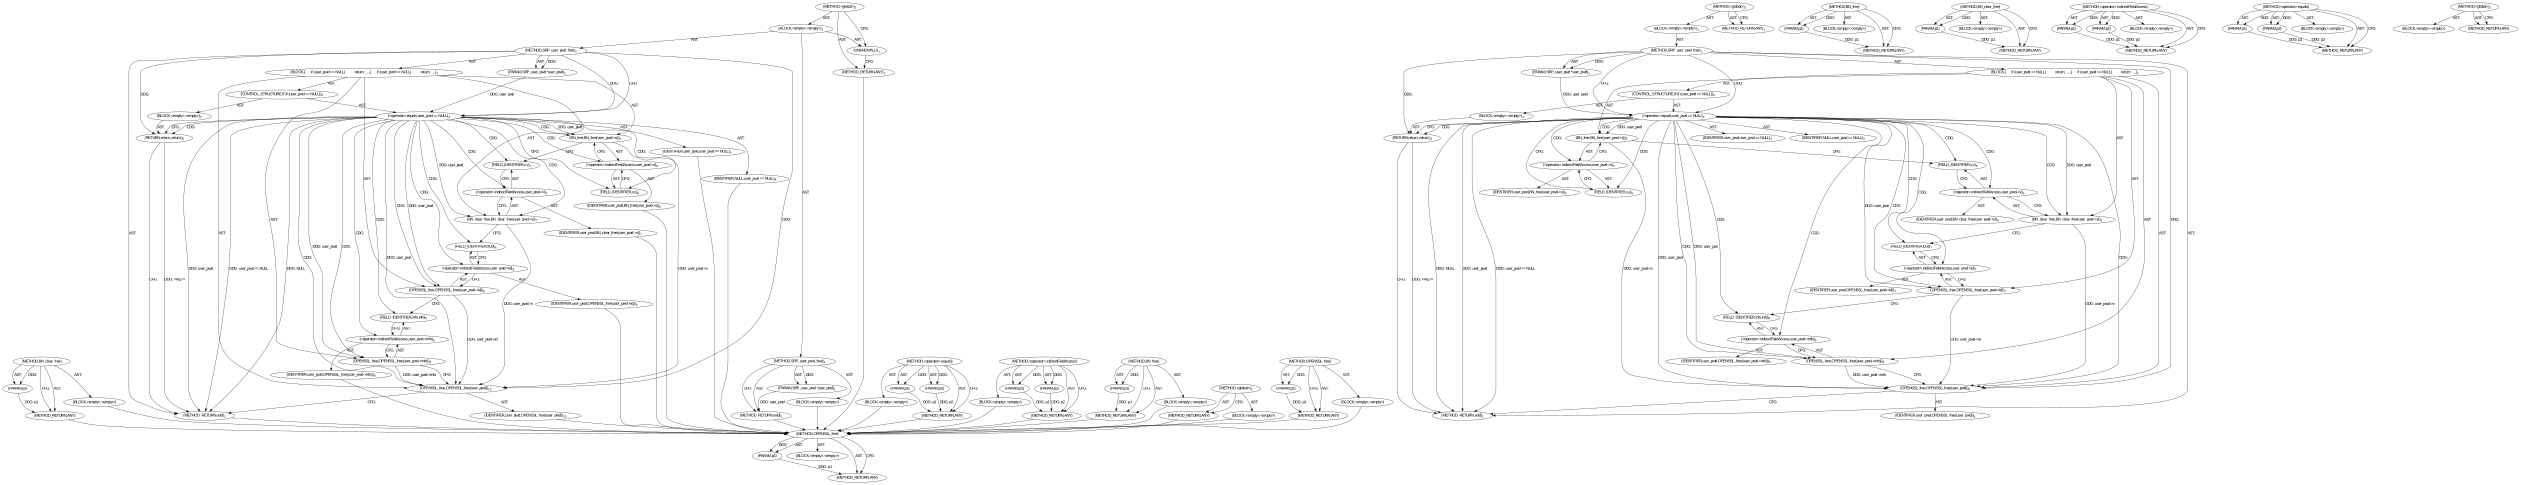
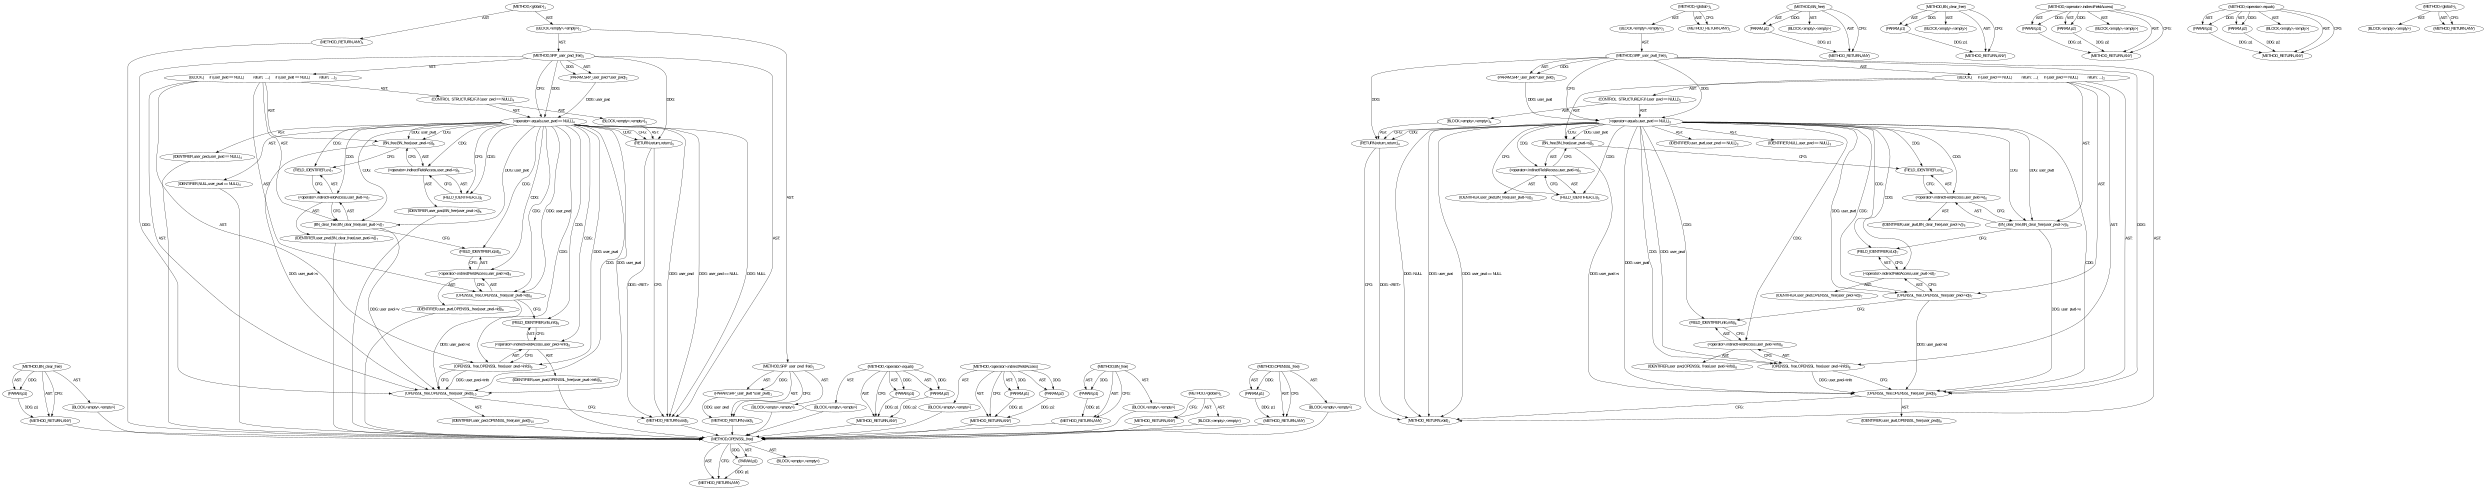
(867, 51) -> none
